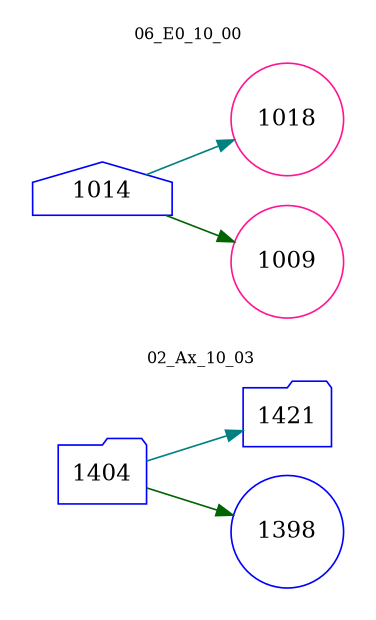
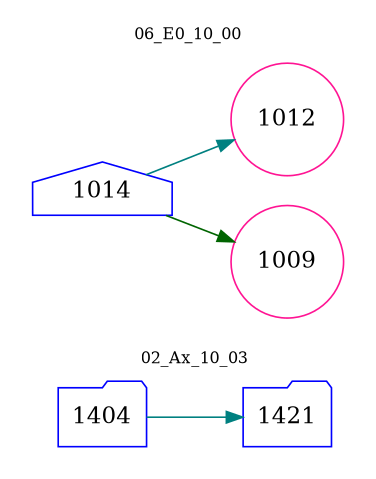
(287, 119) -> (287, 119)
(287, 532) -> none
